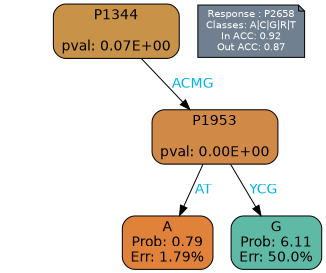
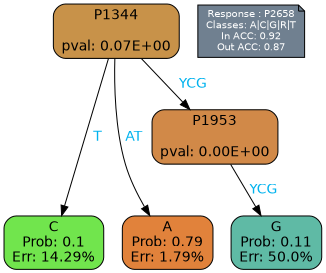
(193, 84) -> (193, 84)
(193, 185) -> (119, 135)
none -> (54, 243)
(276, 243) -> (276, 243)
